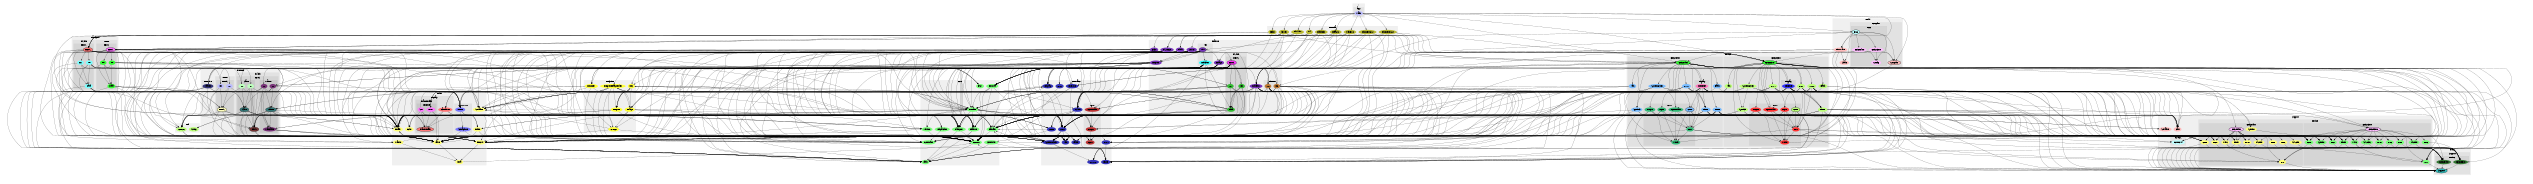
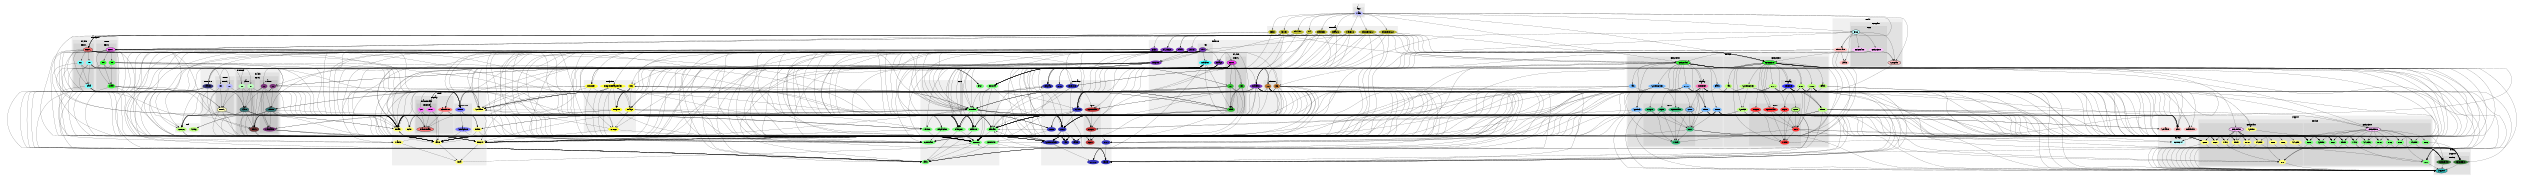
(1876, 63) -> none
(439, 94) -> (439, 94)
none -> (2190, 129)
